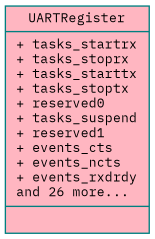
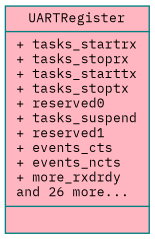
(77, 177) -> (69, 177)
